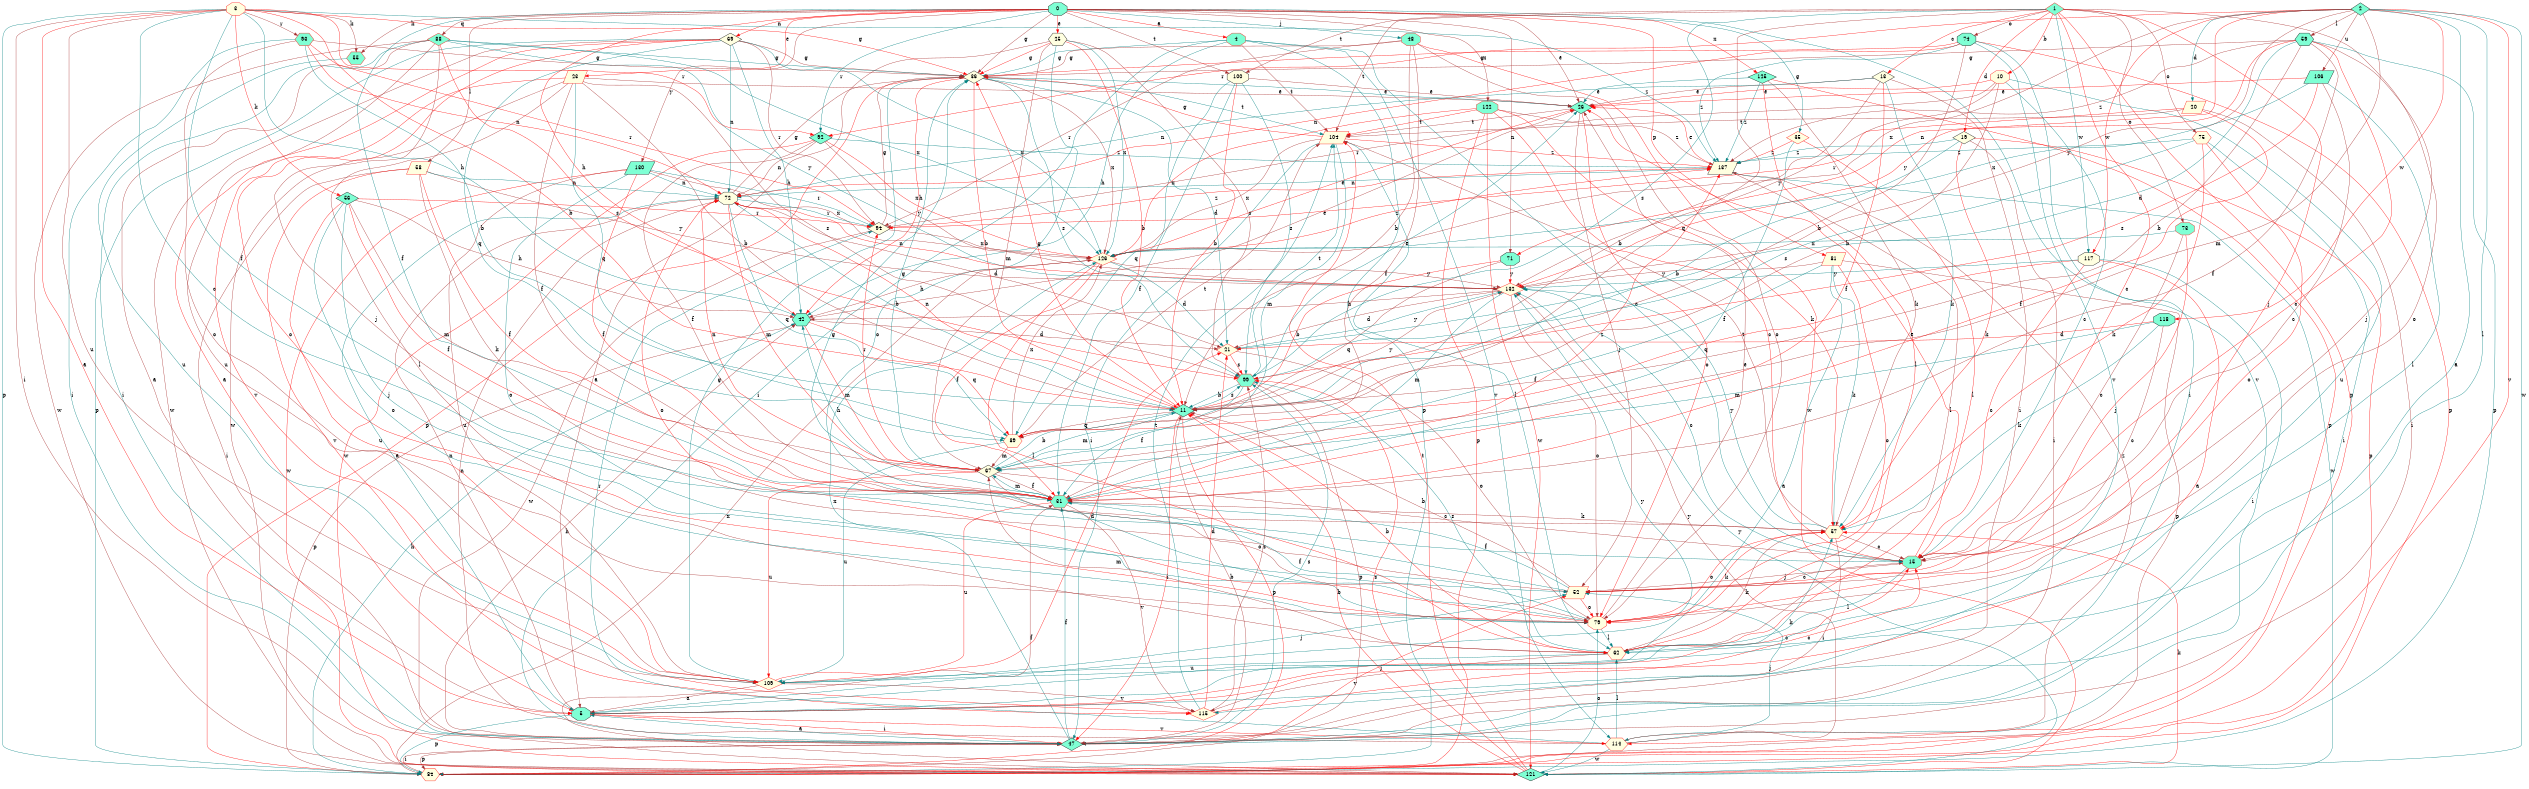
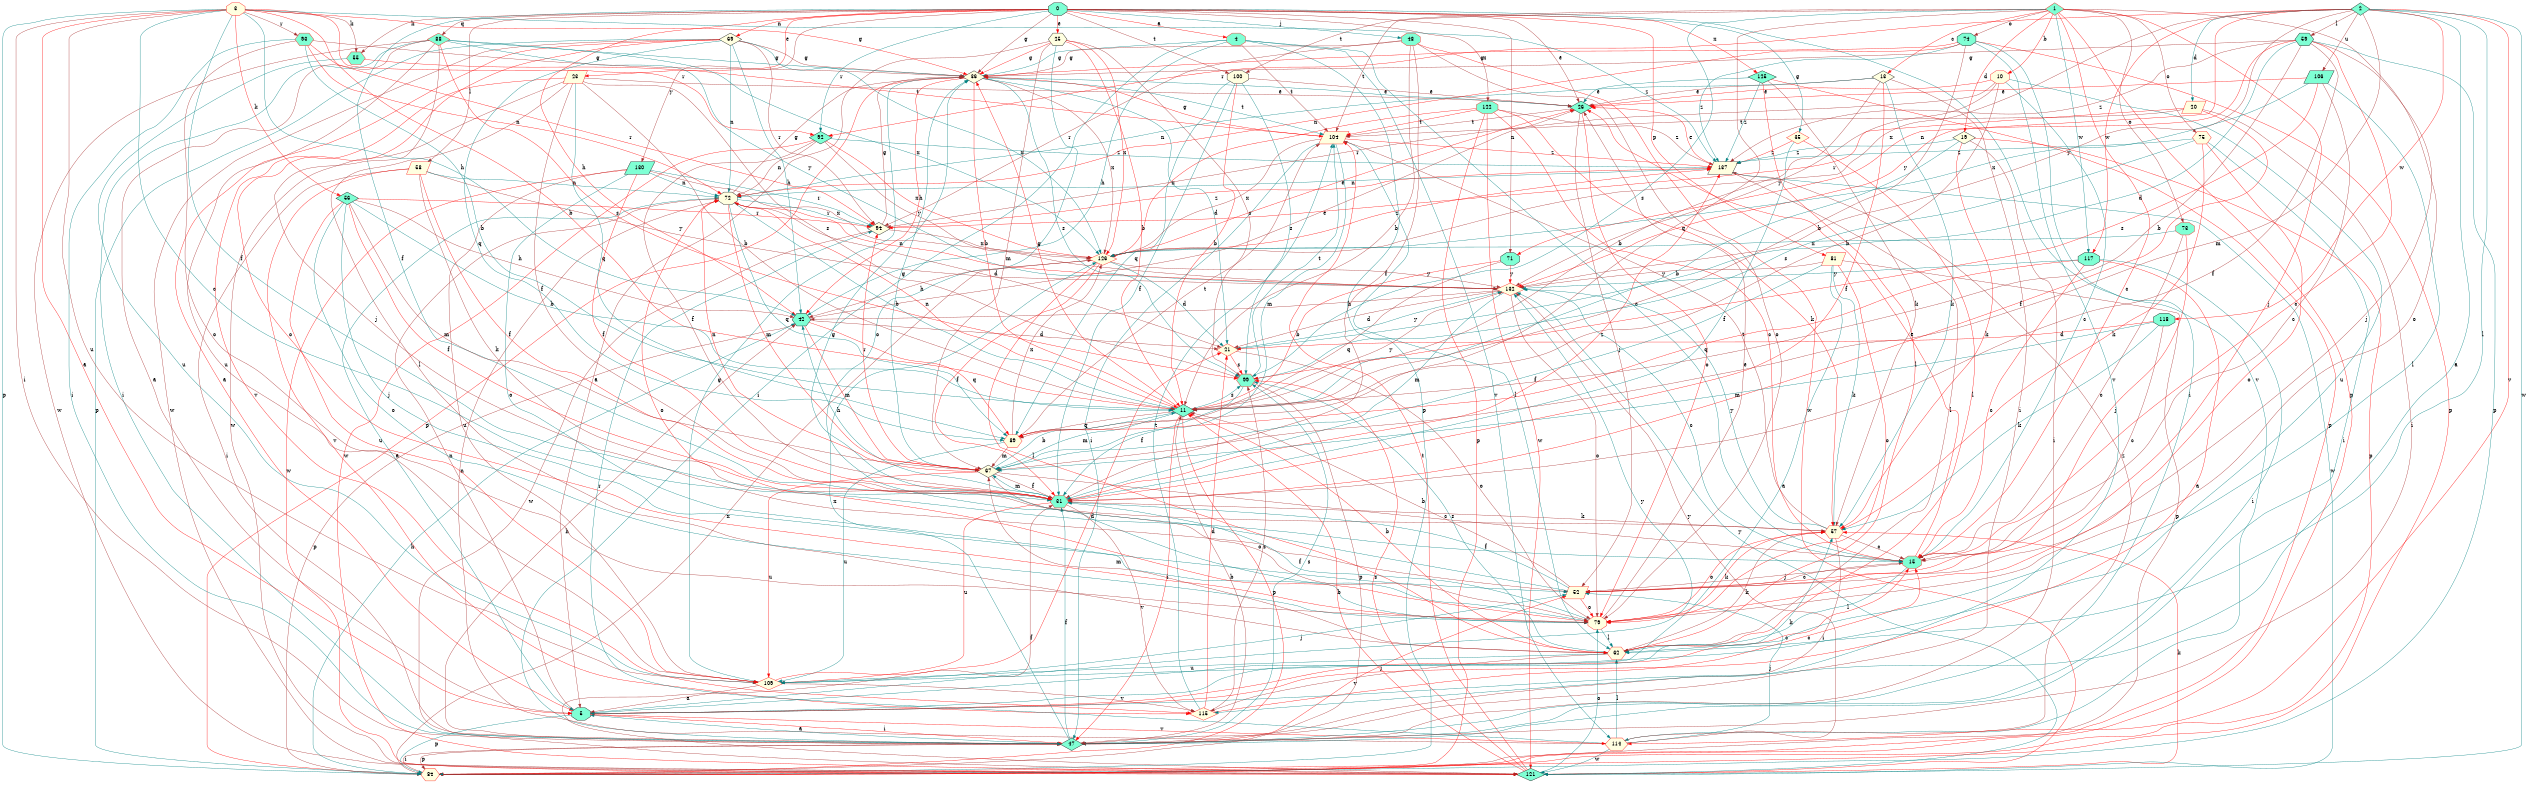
none -> (819, 84)
(1123, 146) -> (1123, 146)
(1425, 230) -> none
(2089, 259) -> (2089, 259)
(1216, 395) -> (742, 363)
